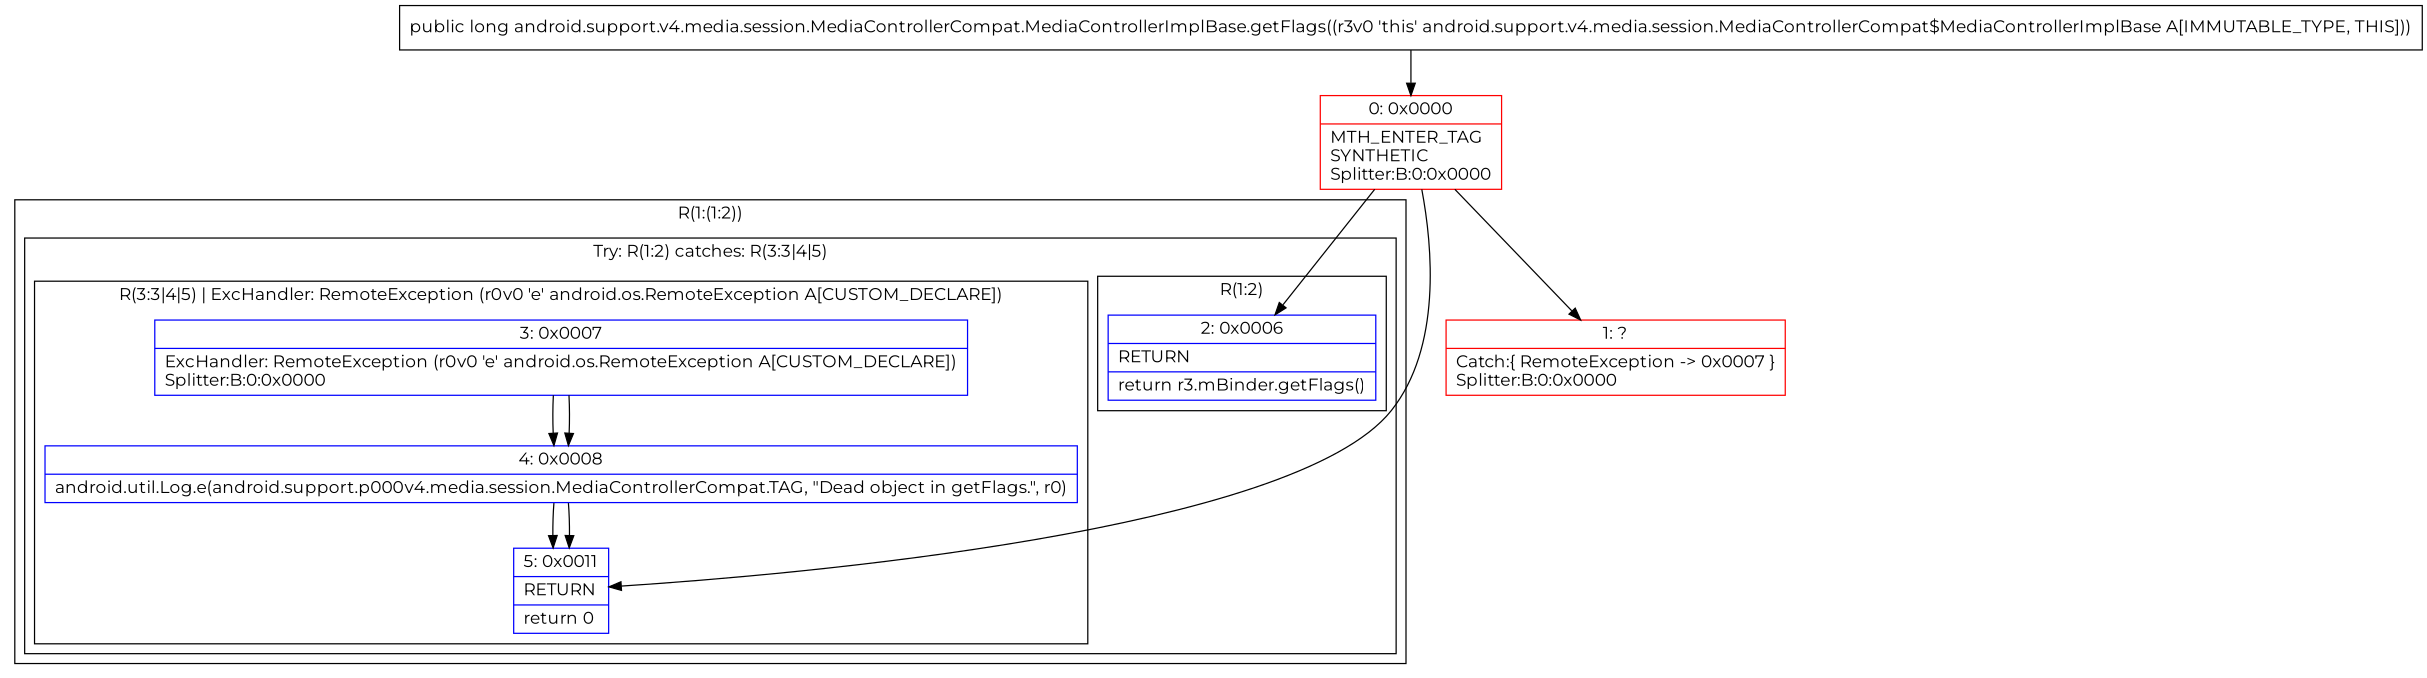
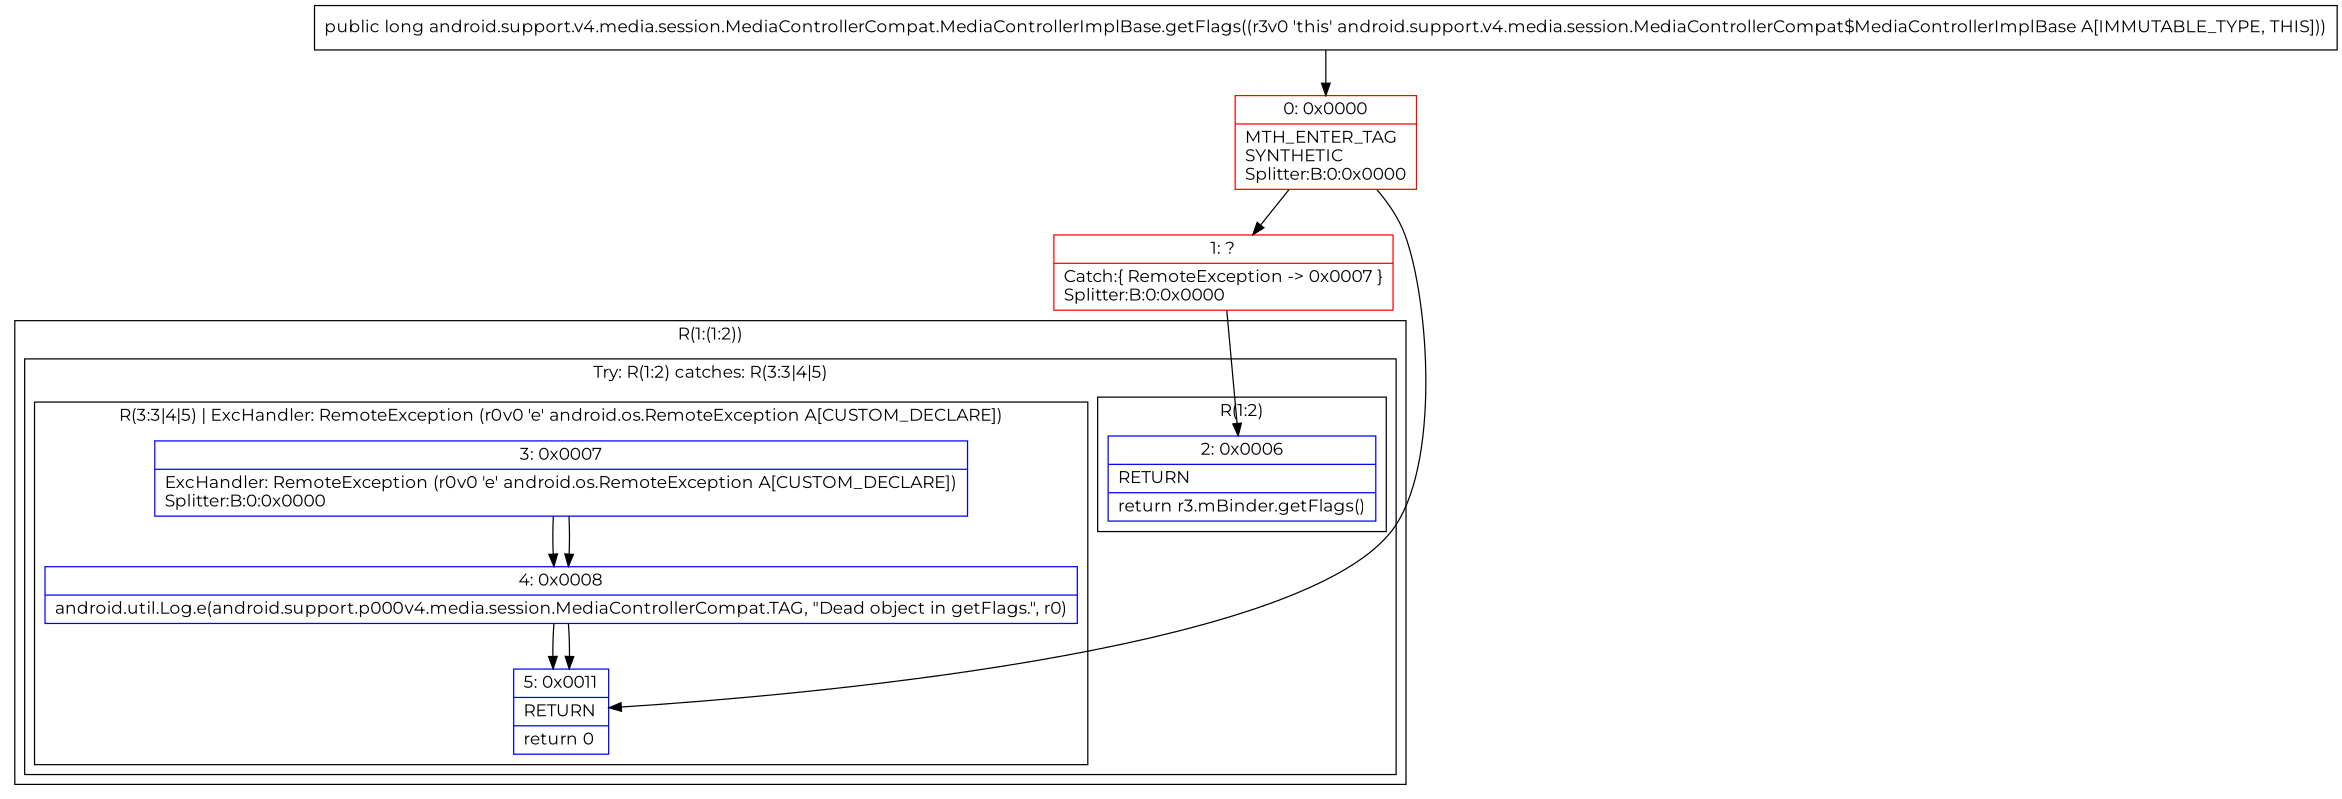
(1329, 247) -> (1232, 367)
